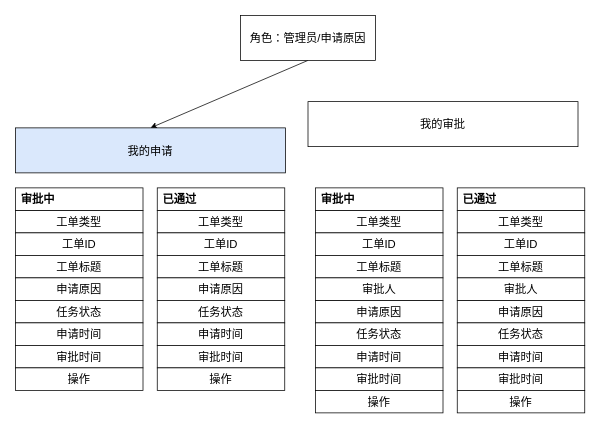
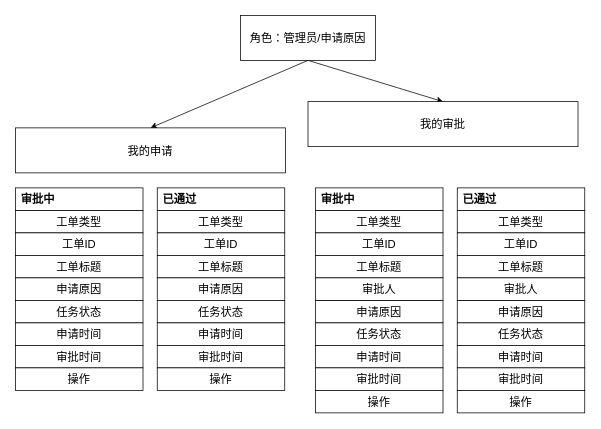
none -> (373, 80)
(150, 150) -> (150, 150)
